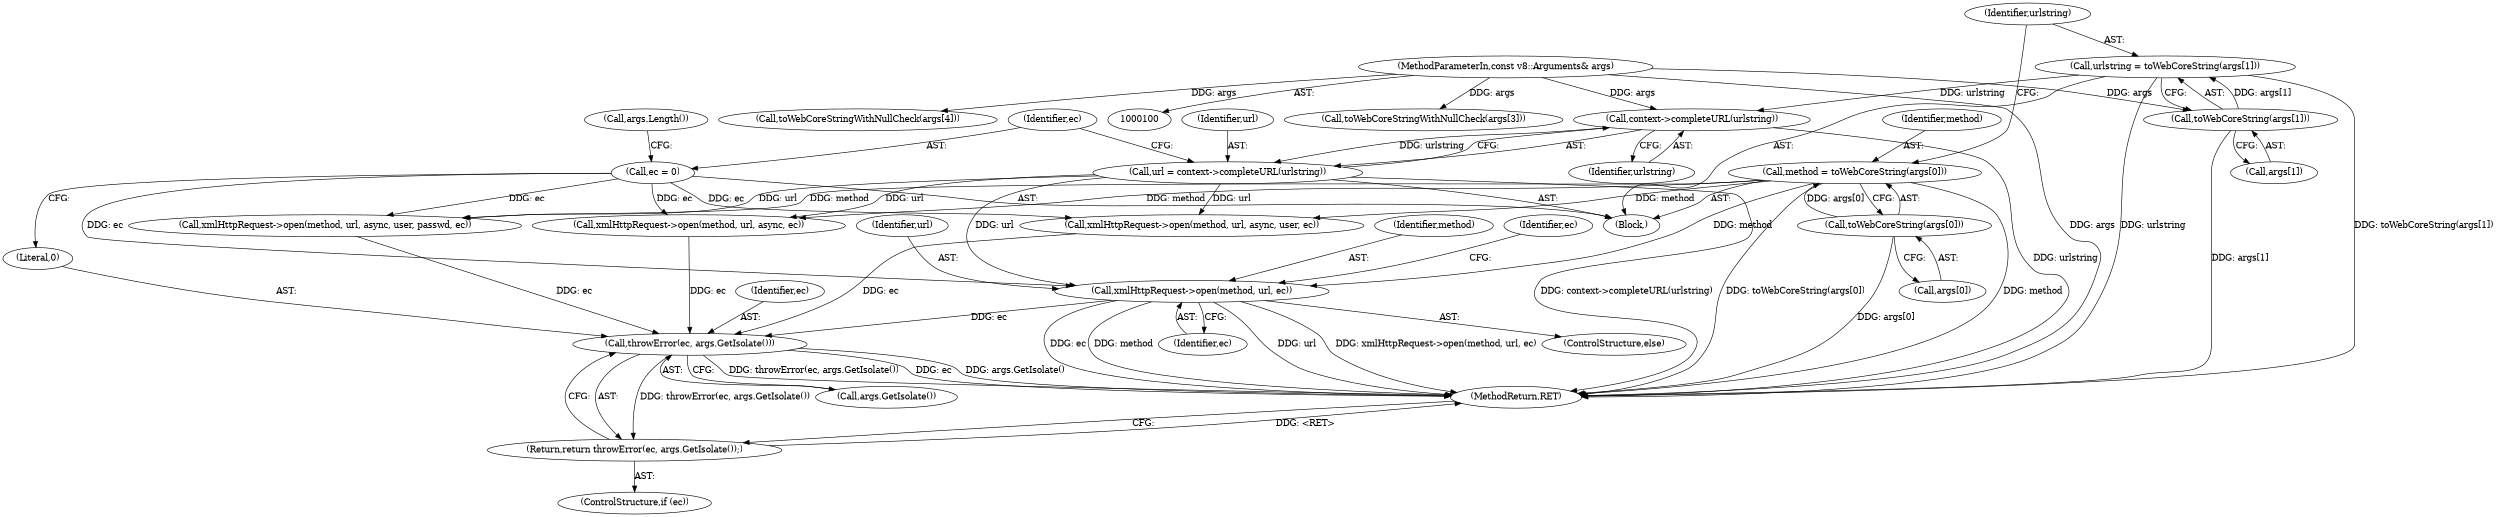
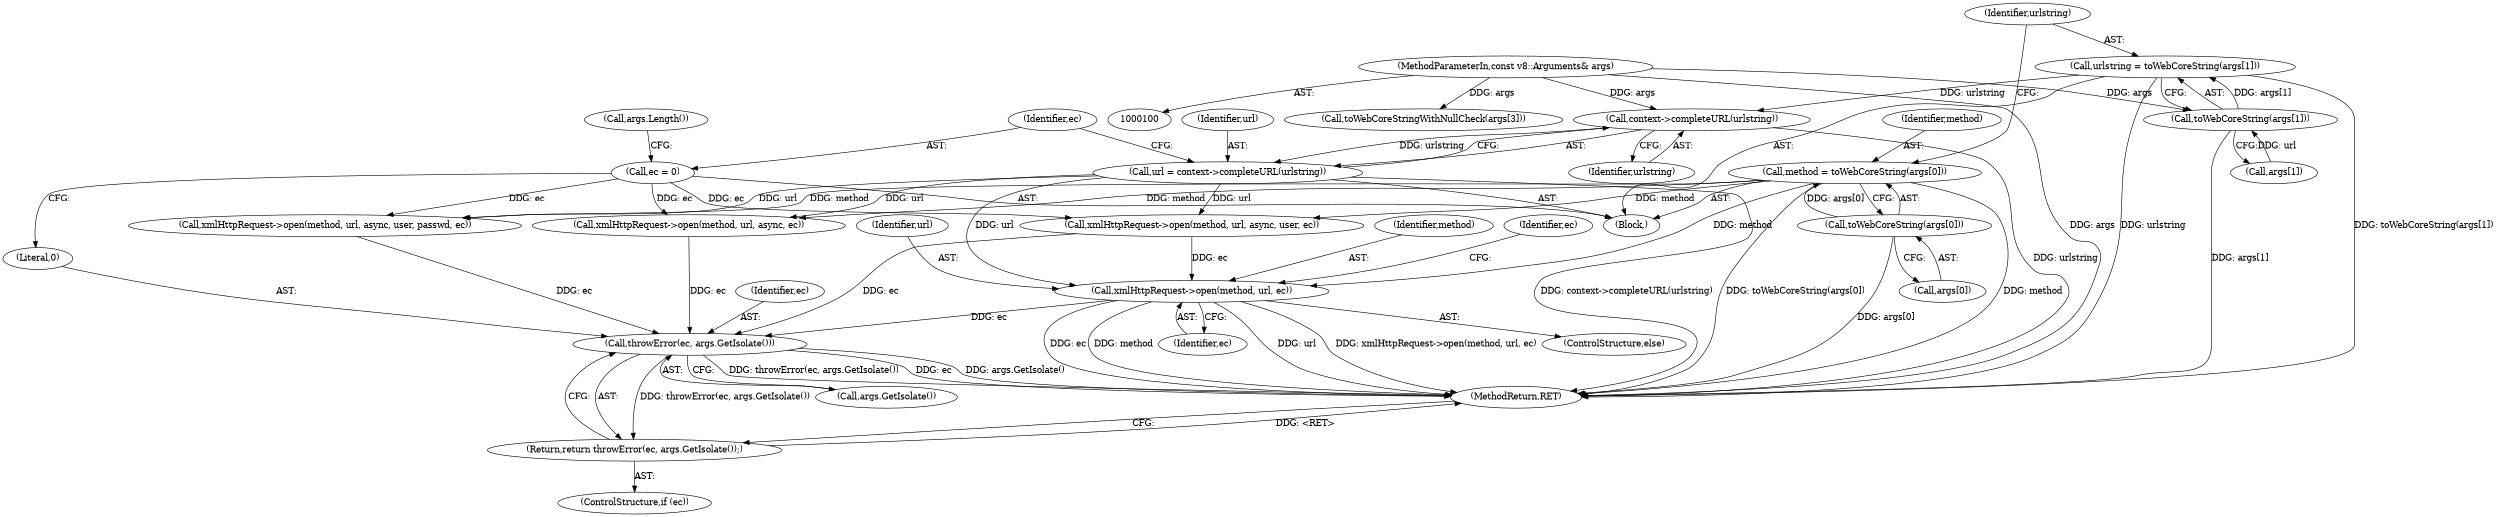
(858, 120) -> none
(2277, 146) -> (2277, 146)
(300, 252) -> (1192, 255)
